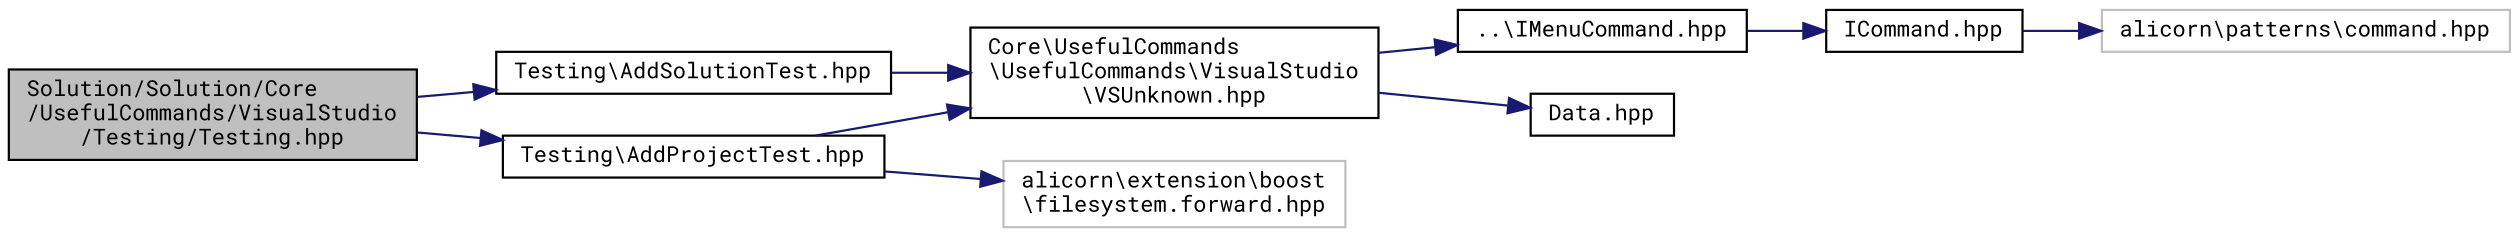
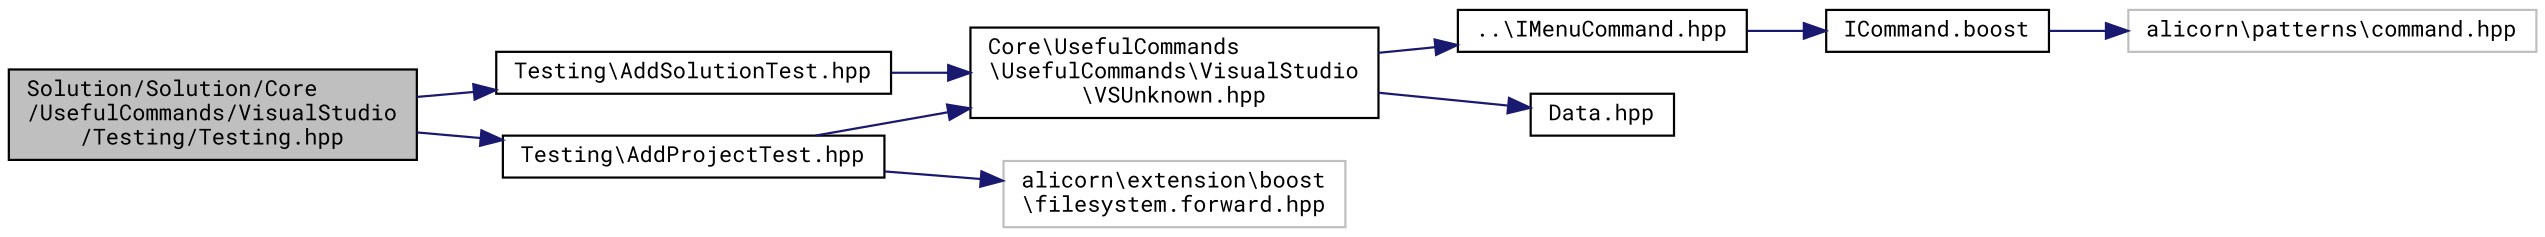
(1924, 31) -> (1938, 31)
